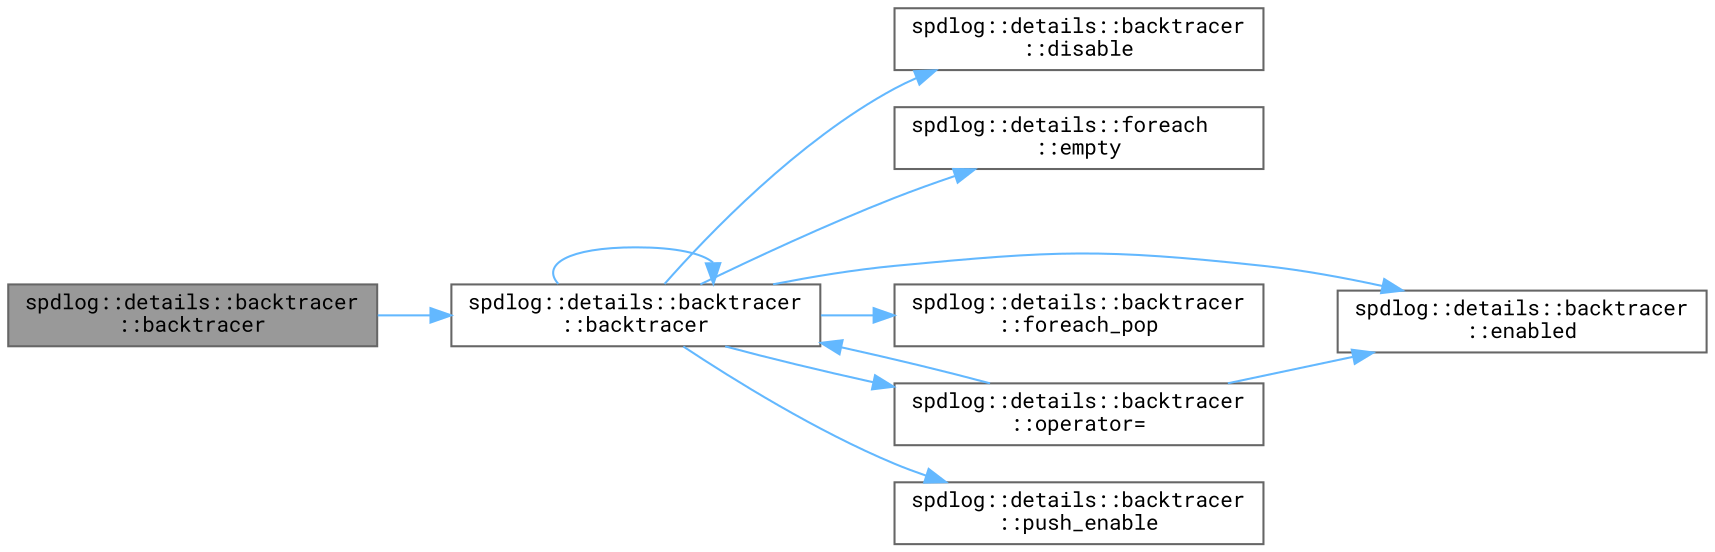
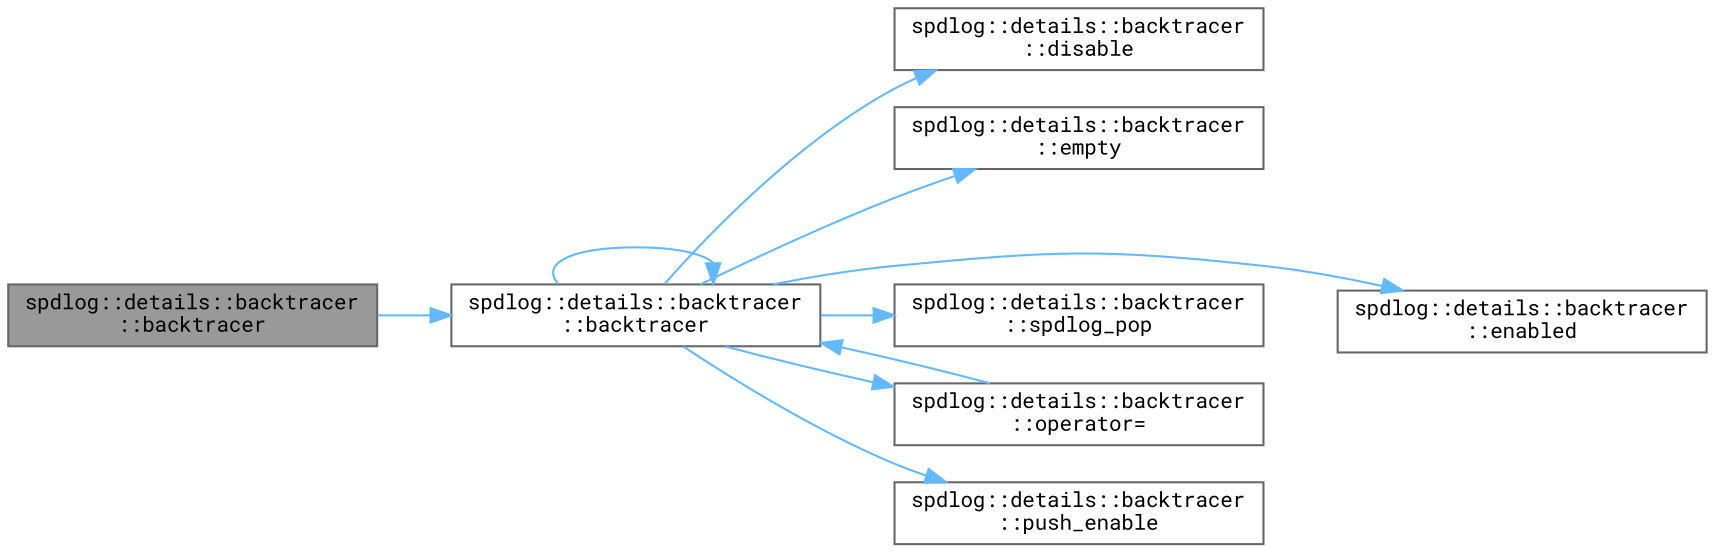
(1079, 138) -> (1079, 138)
(1079, 315) -> (1079, 315)
(1290, 370) -> none
